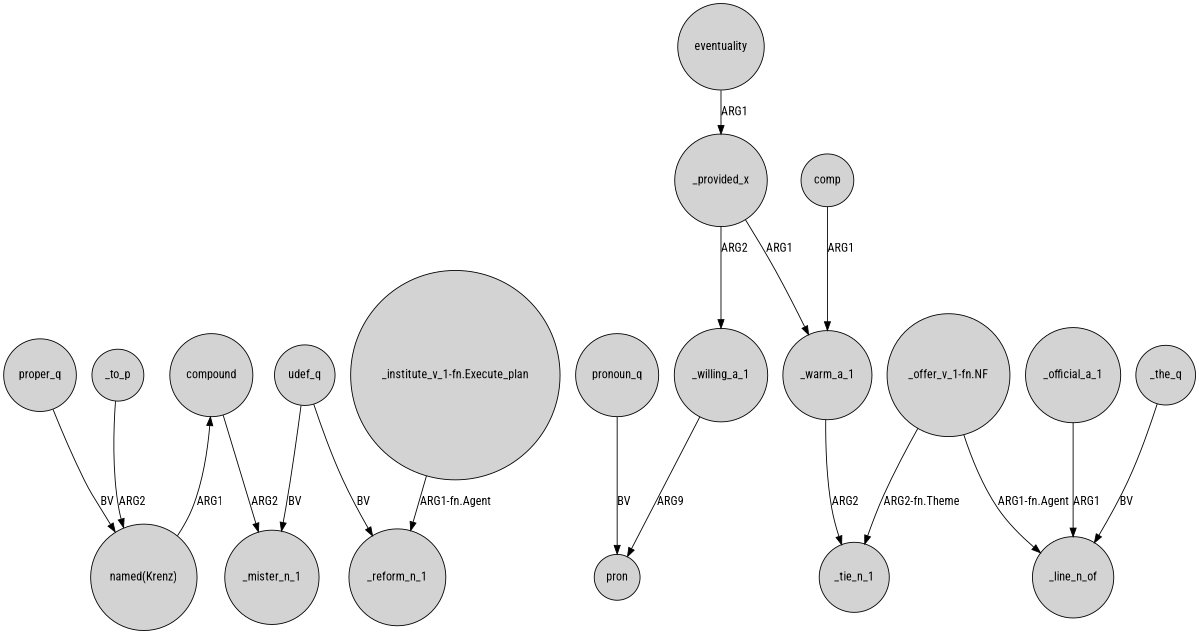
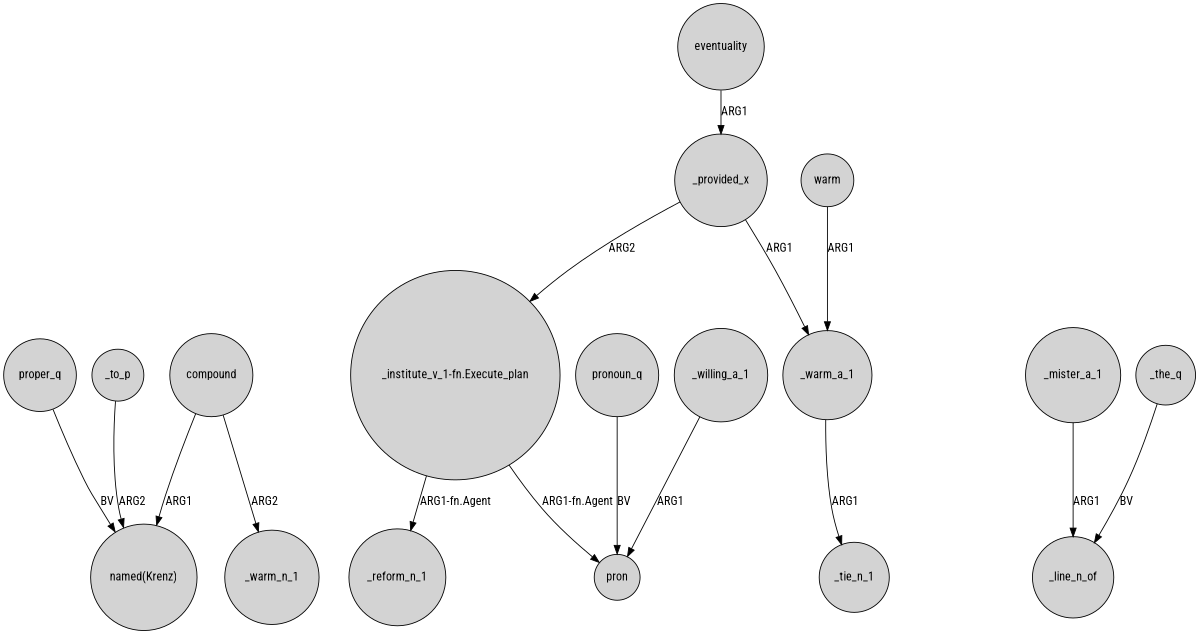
(827, 180) -> (827, 180)
(721, 273) -> (606, 245)
(305, 375) -> none
(949, 375) -> none
(1073, 375) -> (1073, 375)
(200, 483) -> (176, 465)
(670, 502) -> (670, 502)
(845, 502) -> (845, 502)
none -> (547, 514)
(272, 577) -> (272, 577)
